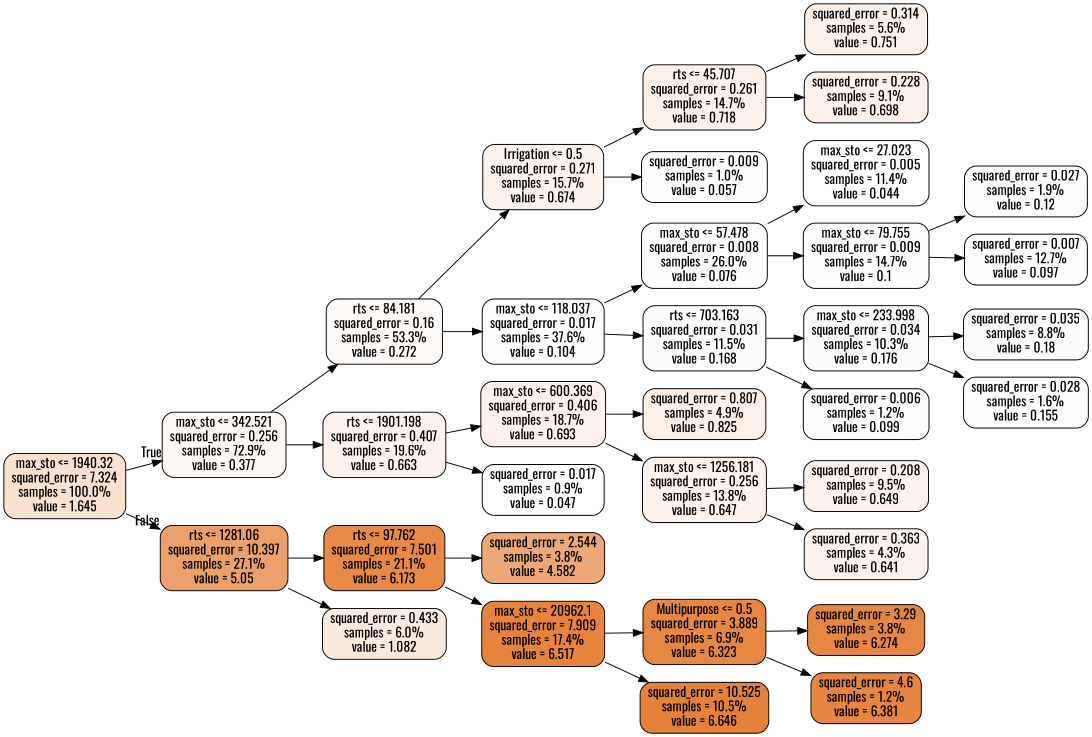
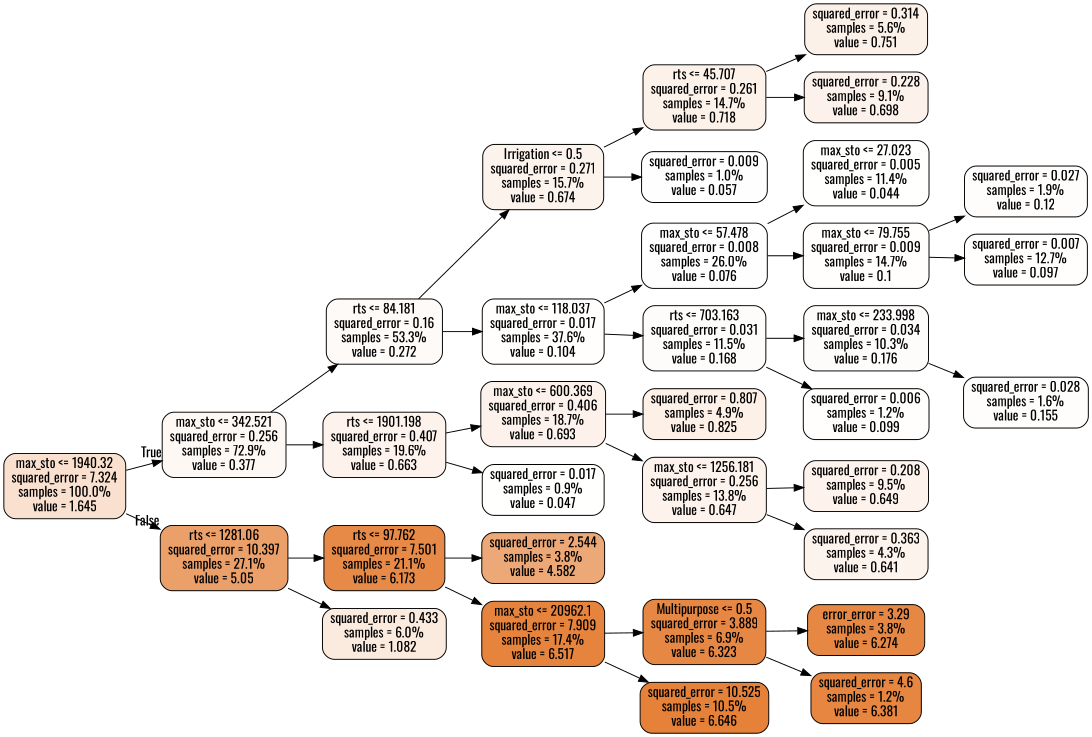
(1026, 334) -> none
(866, 630) -> (866, 630)
